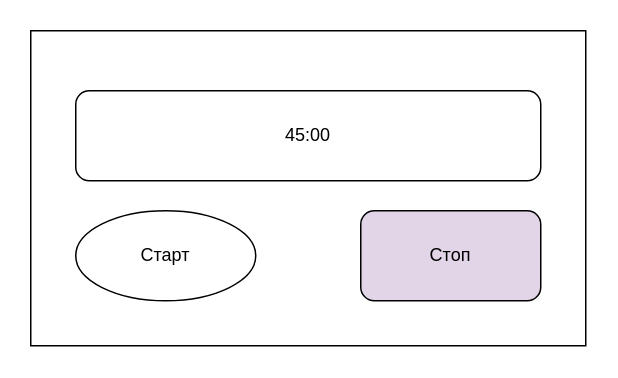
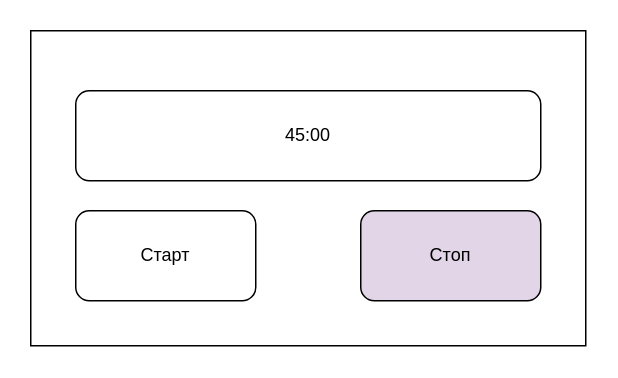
(166, 256) -> (166, 256)
